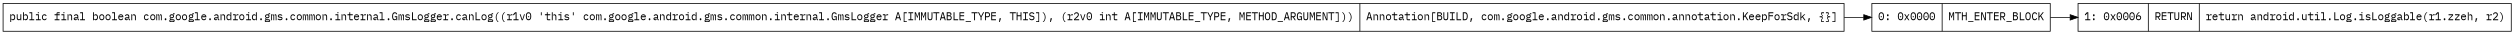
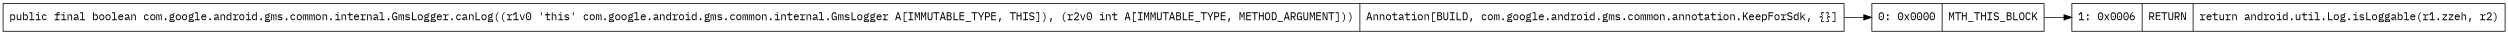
(1996, 17) -> (1993, 17)
